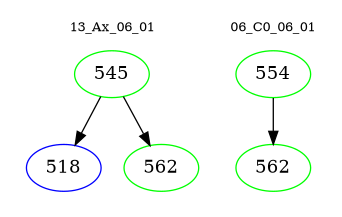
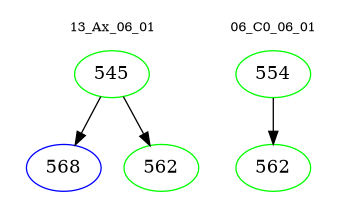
(64, 168) -> (64, 168)
